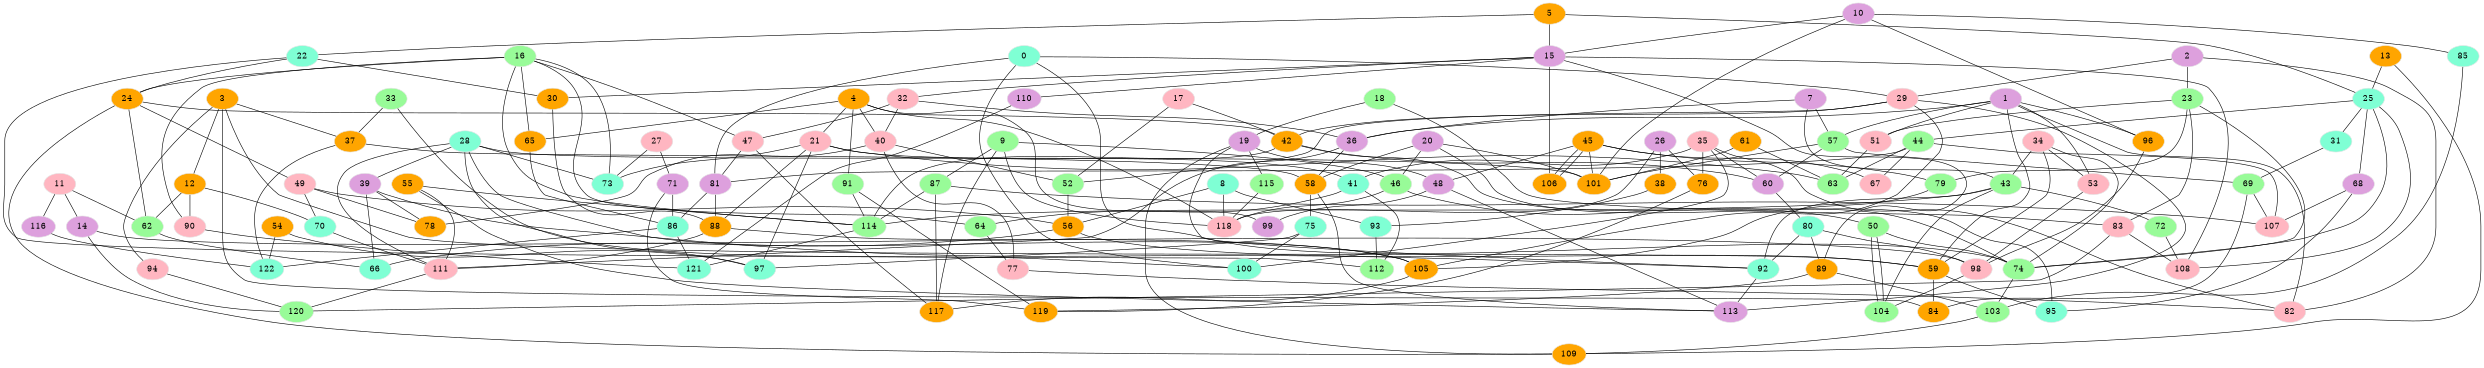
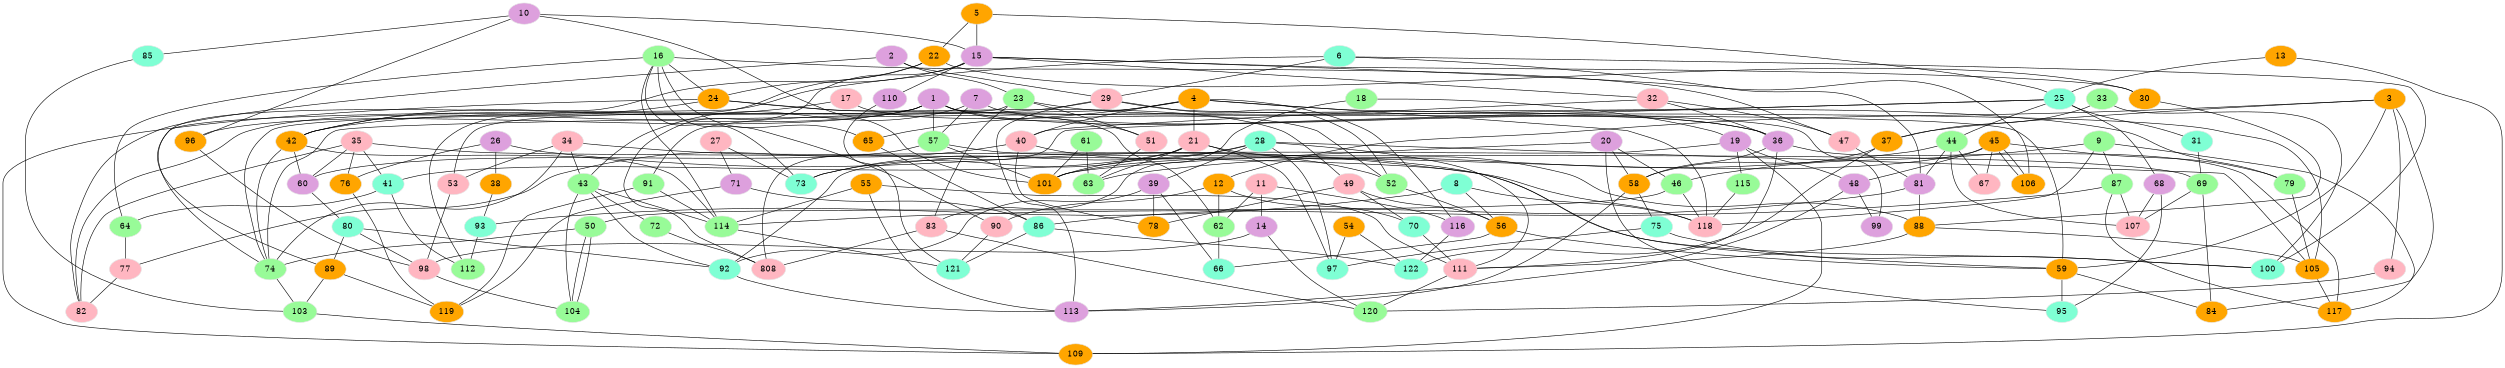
(302, 56) -> (934, 56)
(1024, 56) -> (1340, 56)
none -> (1355, 125)
(1745, 141) -> (1086, 141)
(839, 230) -> (2056, 154)
(2183, 269) -> (769, 269)
